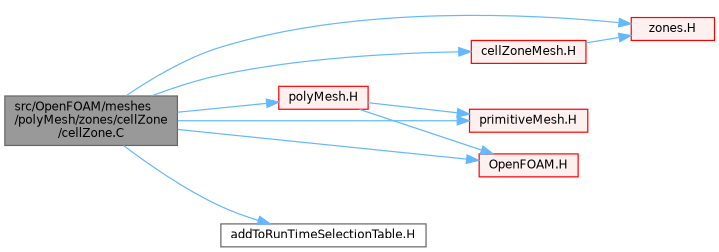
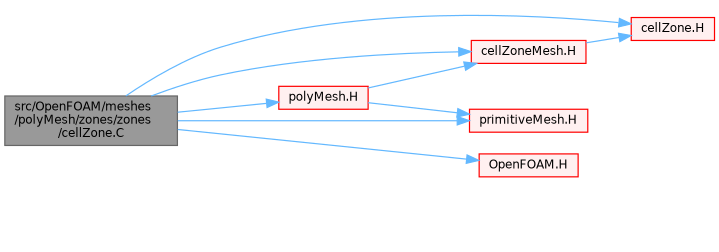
(673, 29) -> (673, 29)
(91, 121) -> (91, 121)
(421, 130) -> (416, 77)
(323, 235) -> none
